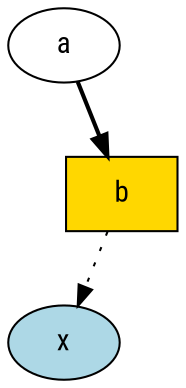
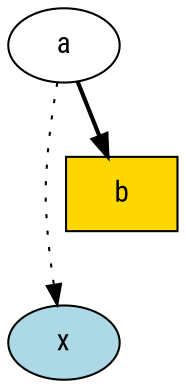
(97, 259) -> (46, 184)
